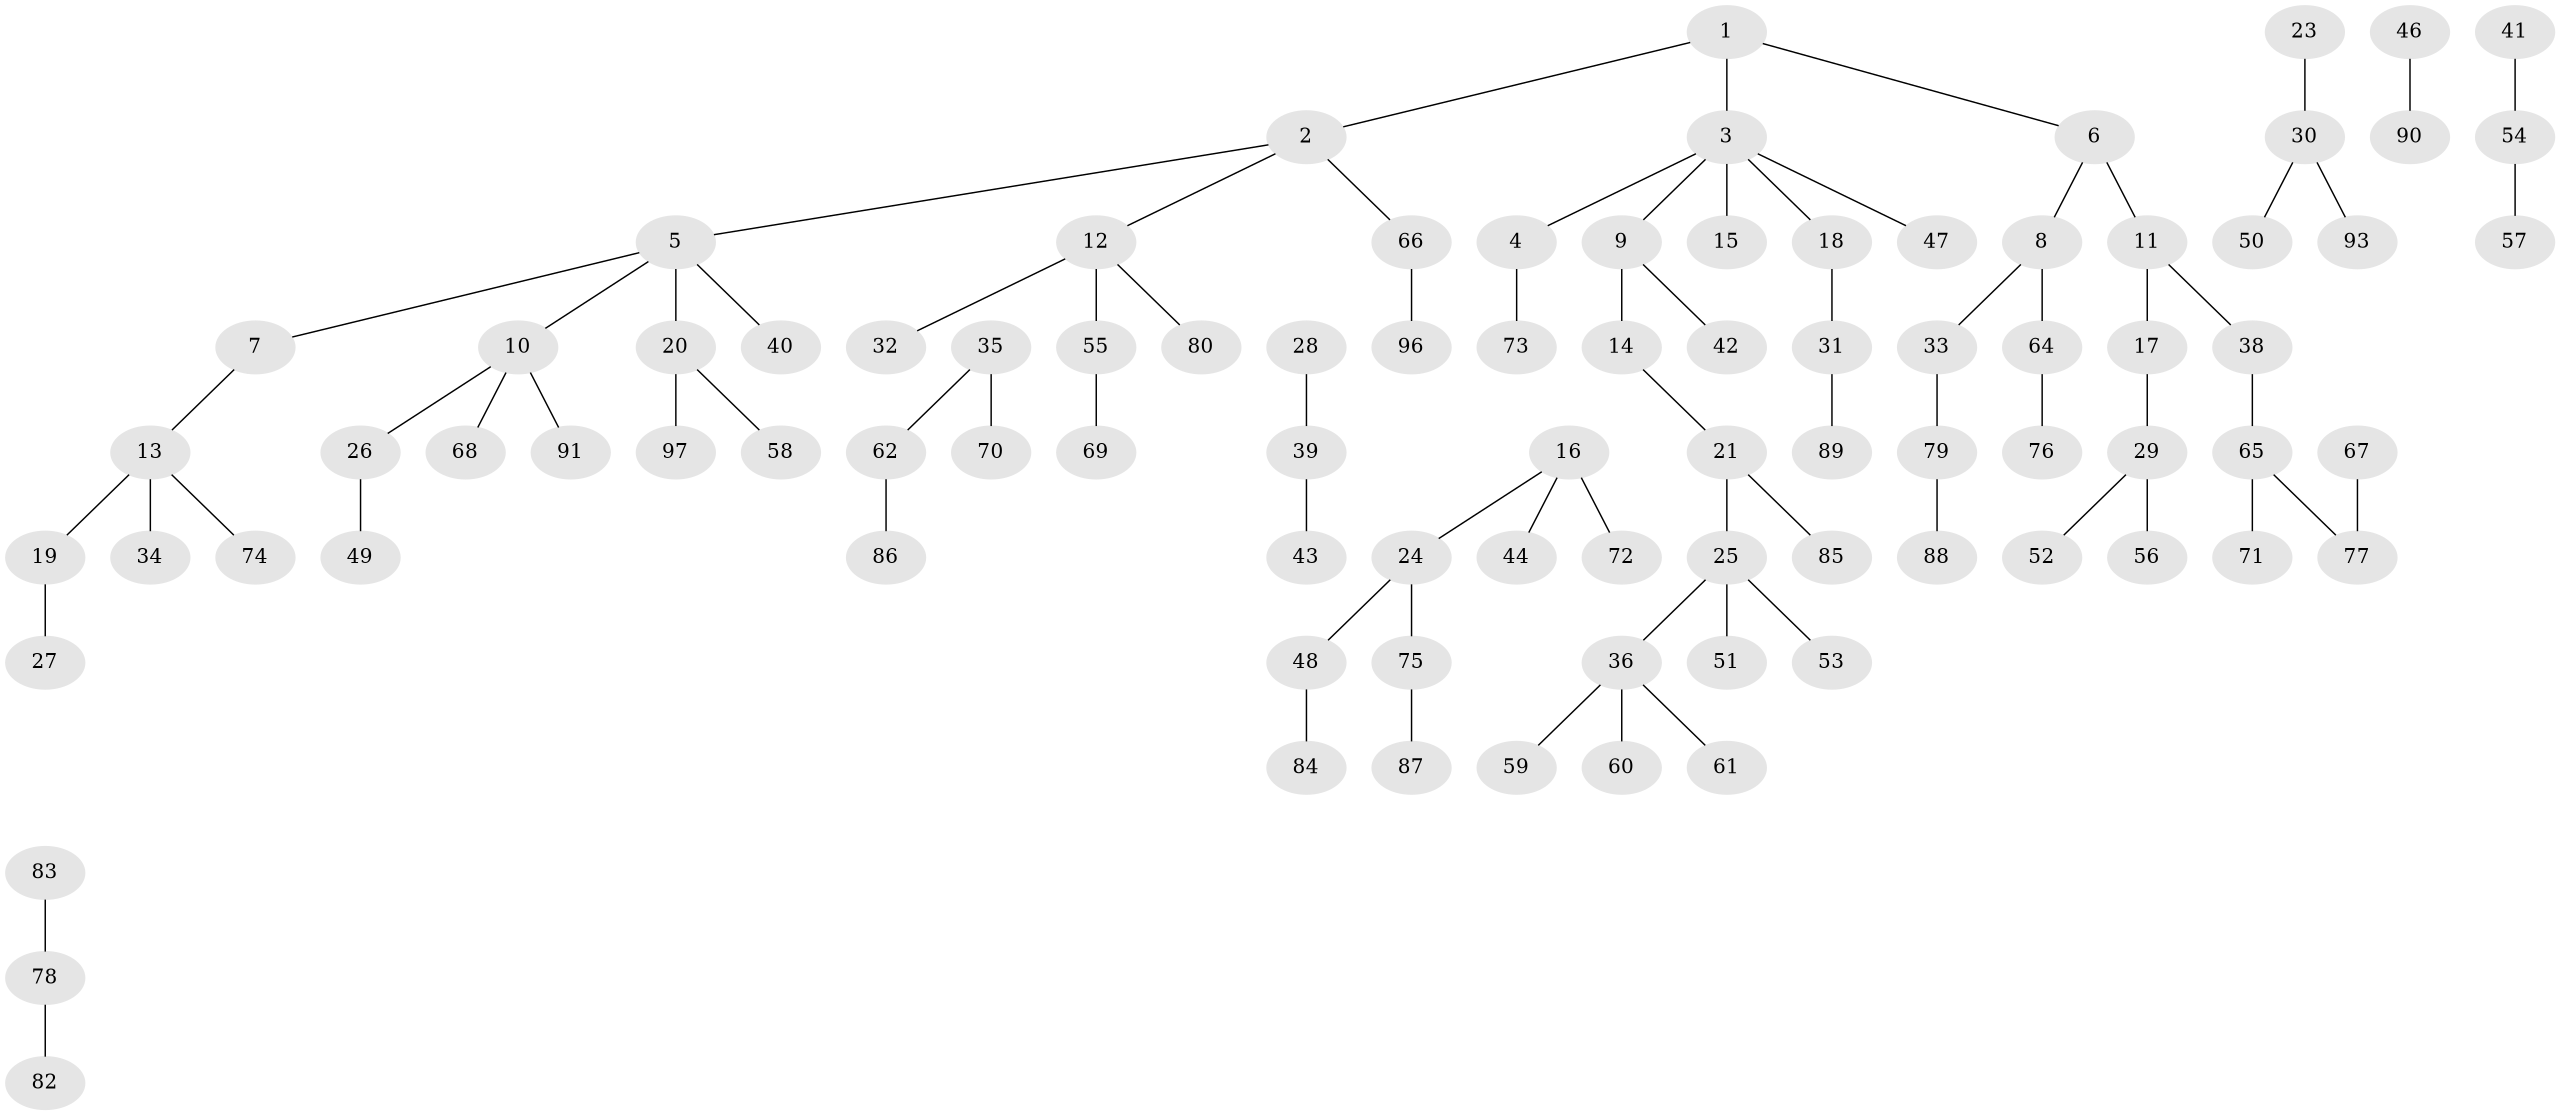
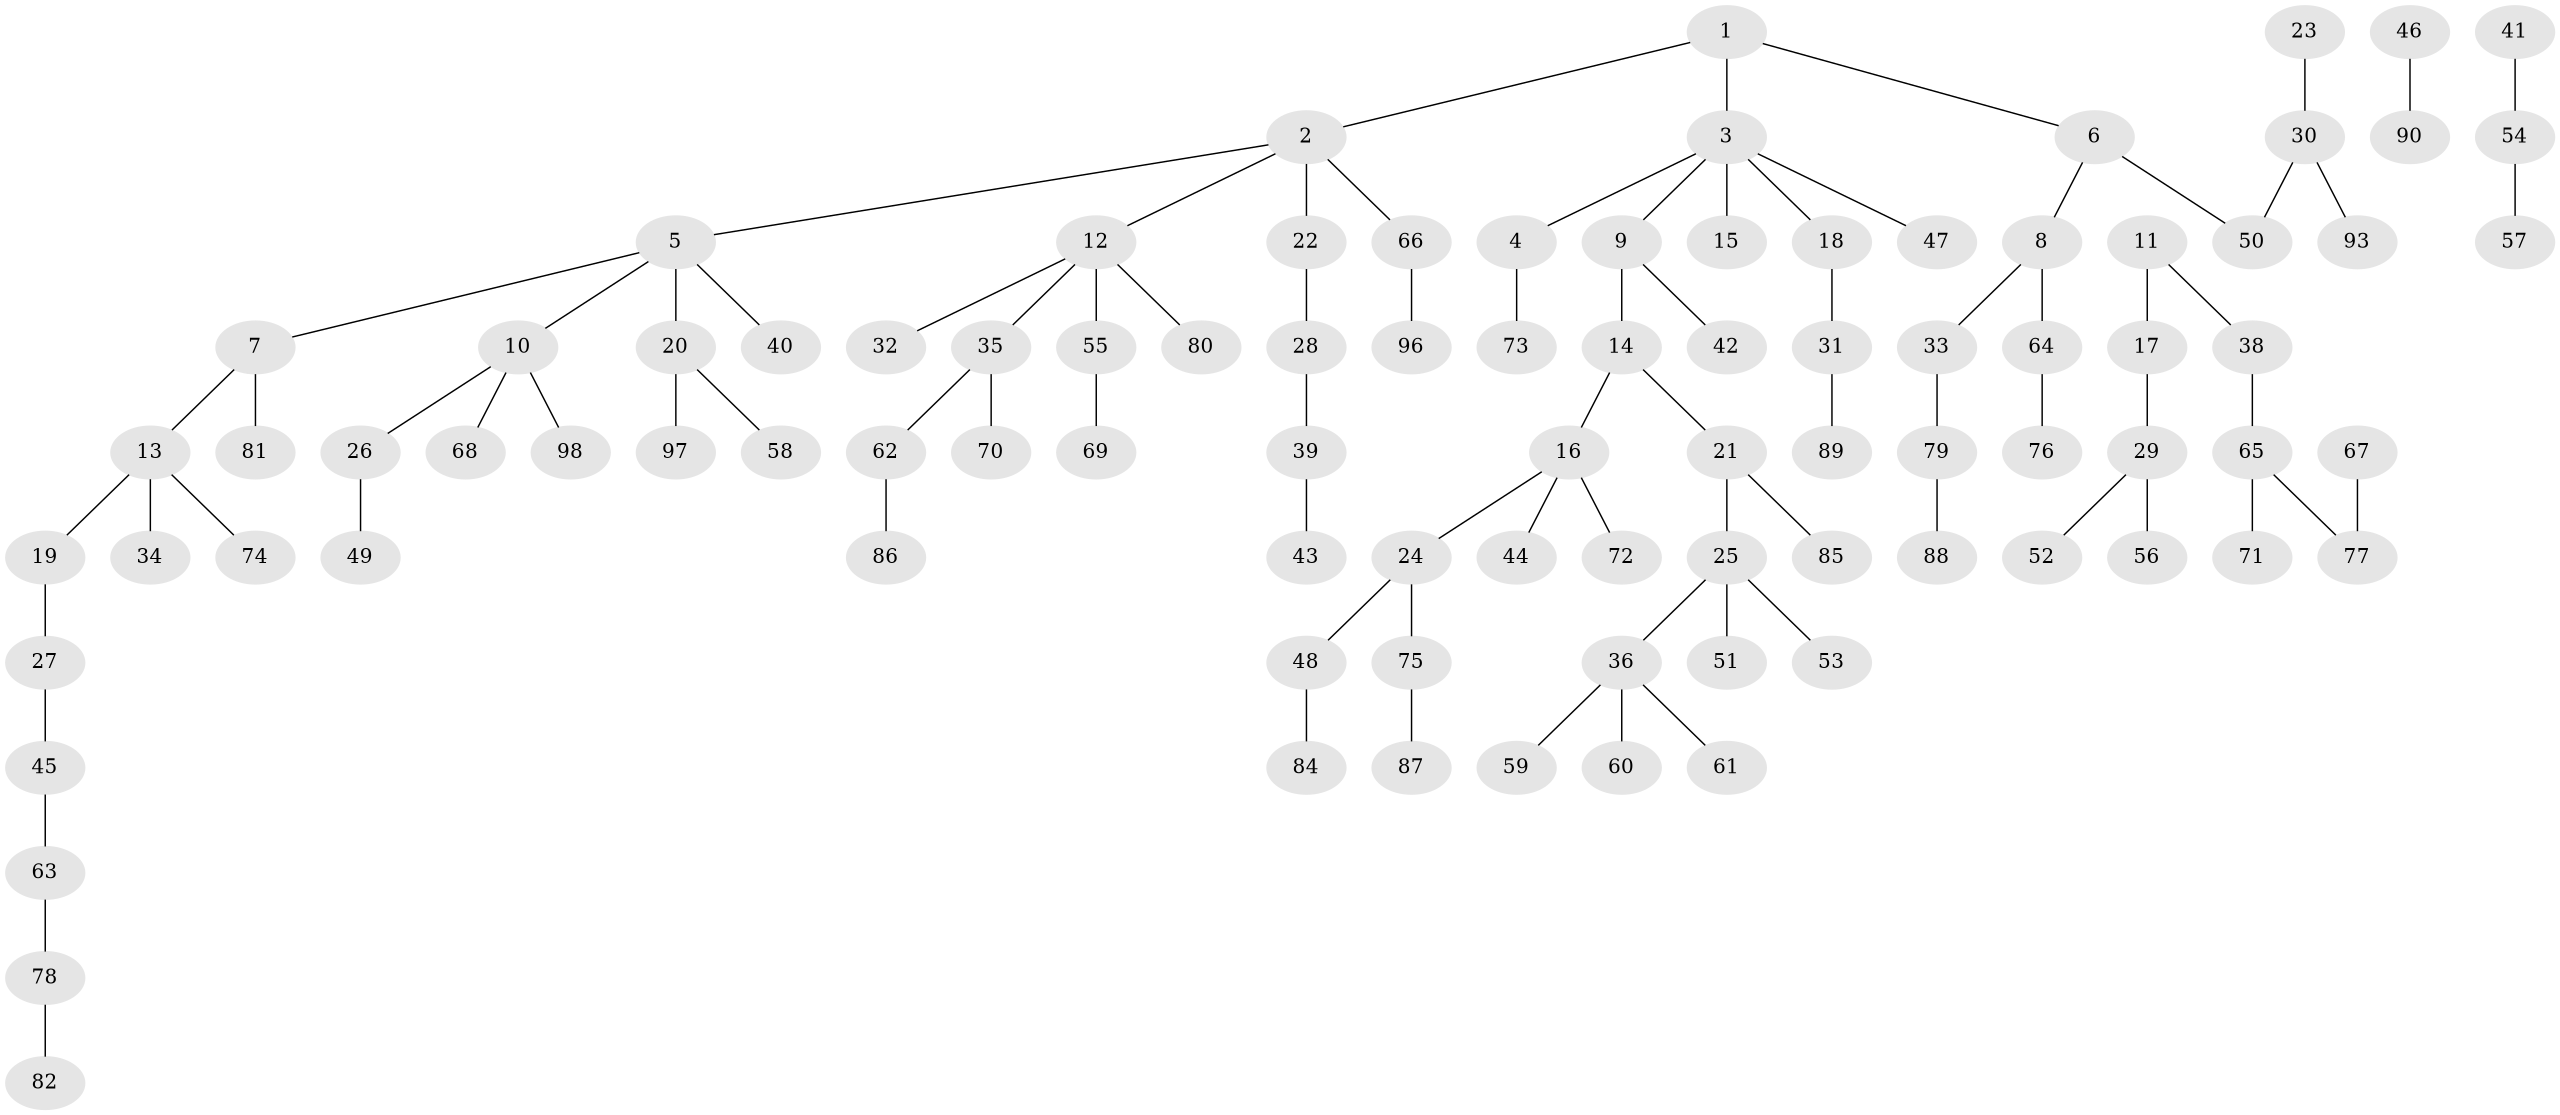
(2121, 190) -> (2174, 190)
none -> (1306, 242)
none -> (1044, 295)
none -> (1595, 400)
none -> (255, 453)
(571, 453) -> (571, 453)
none -> (45, 768)
(45, 873) -> (45, 873)
